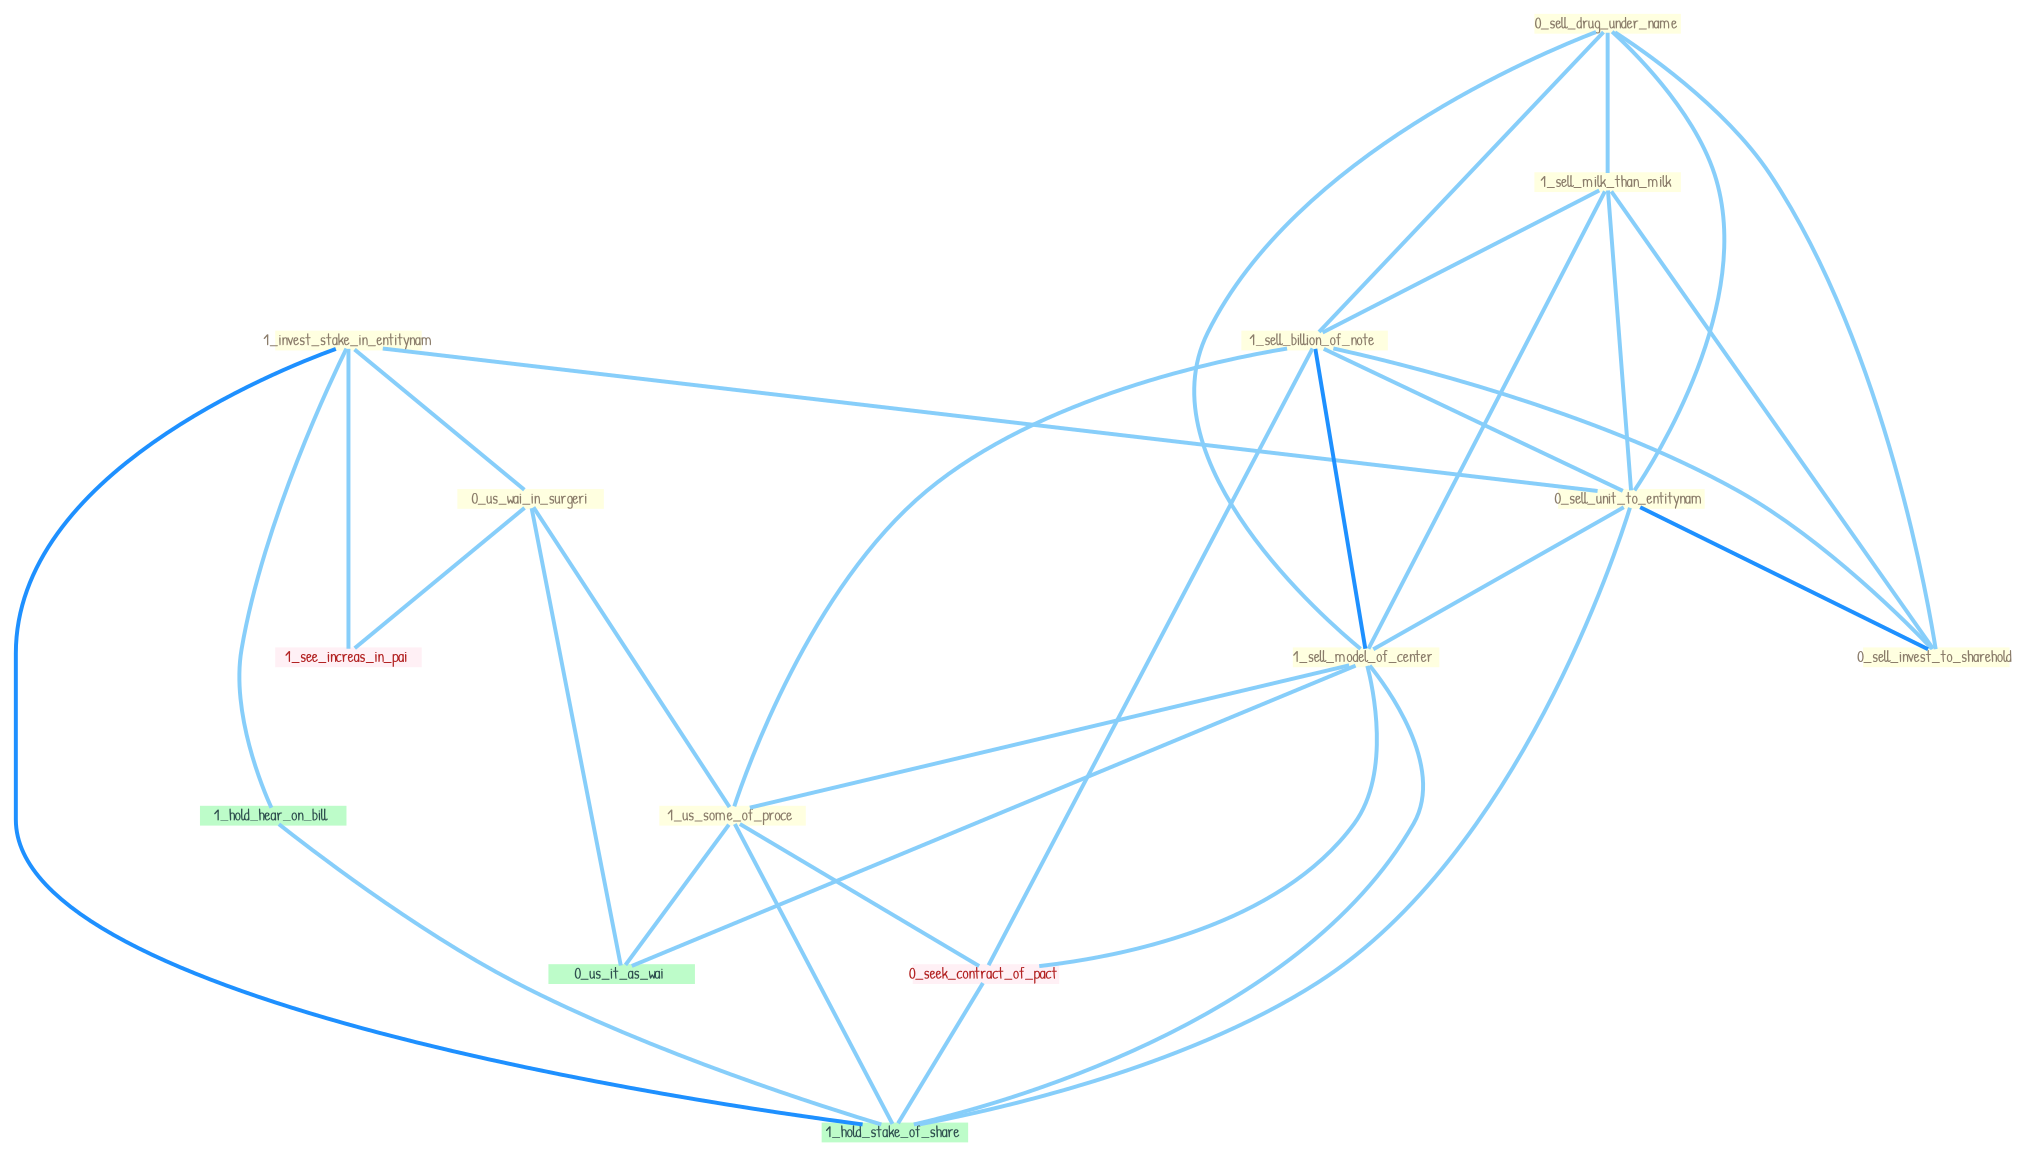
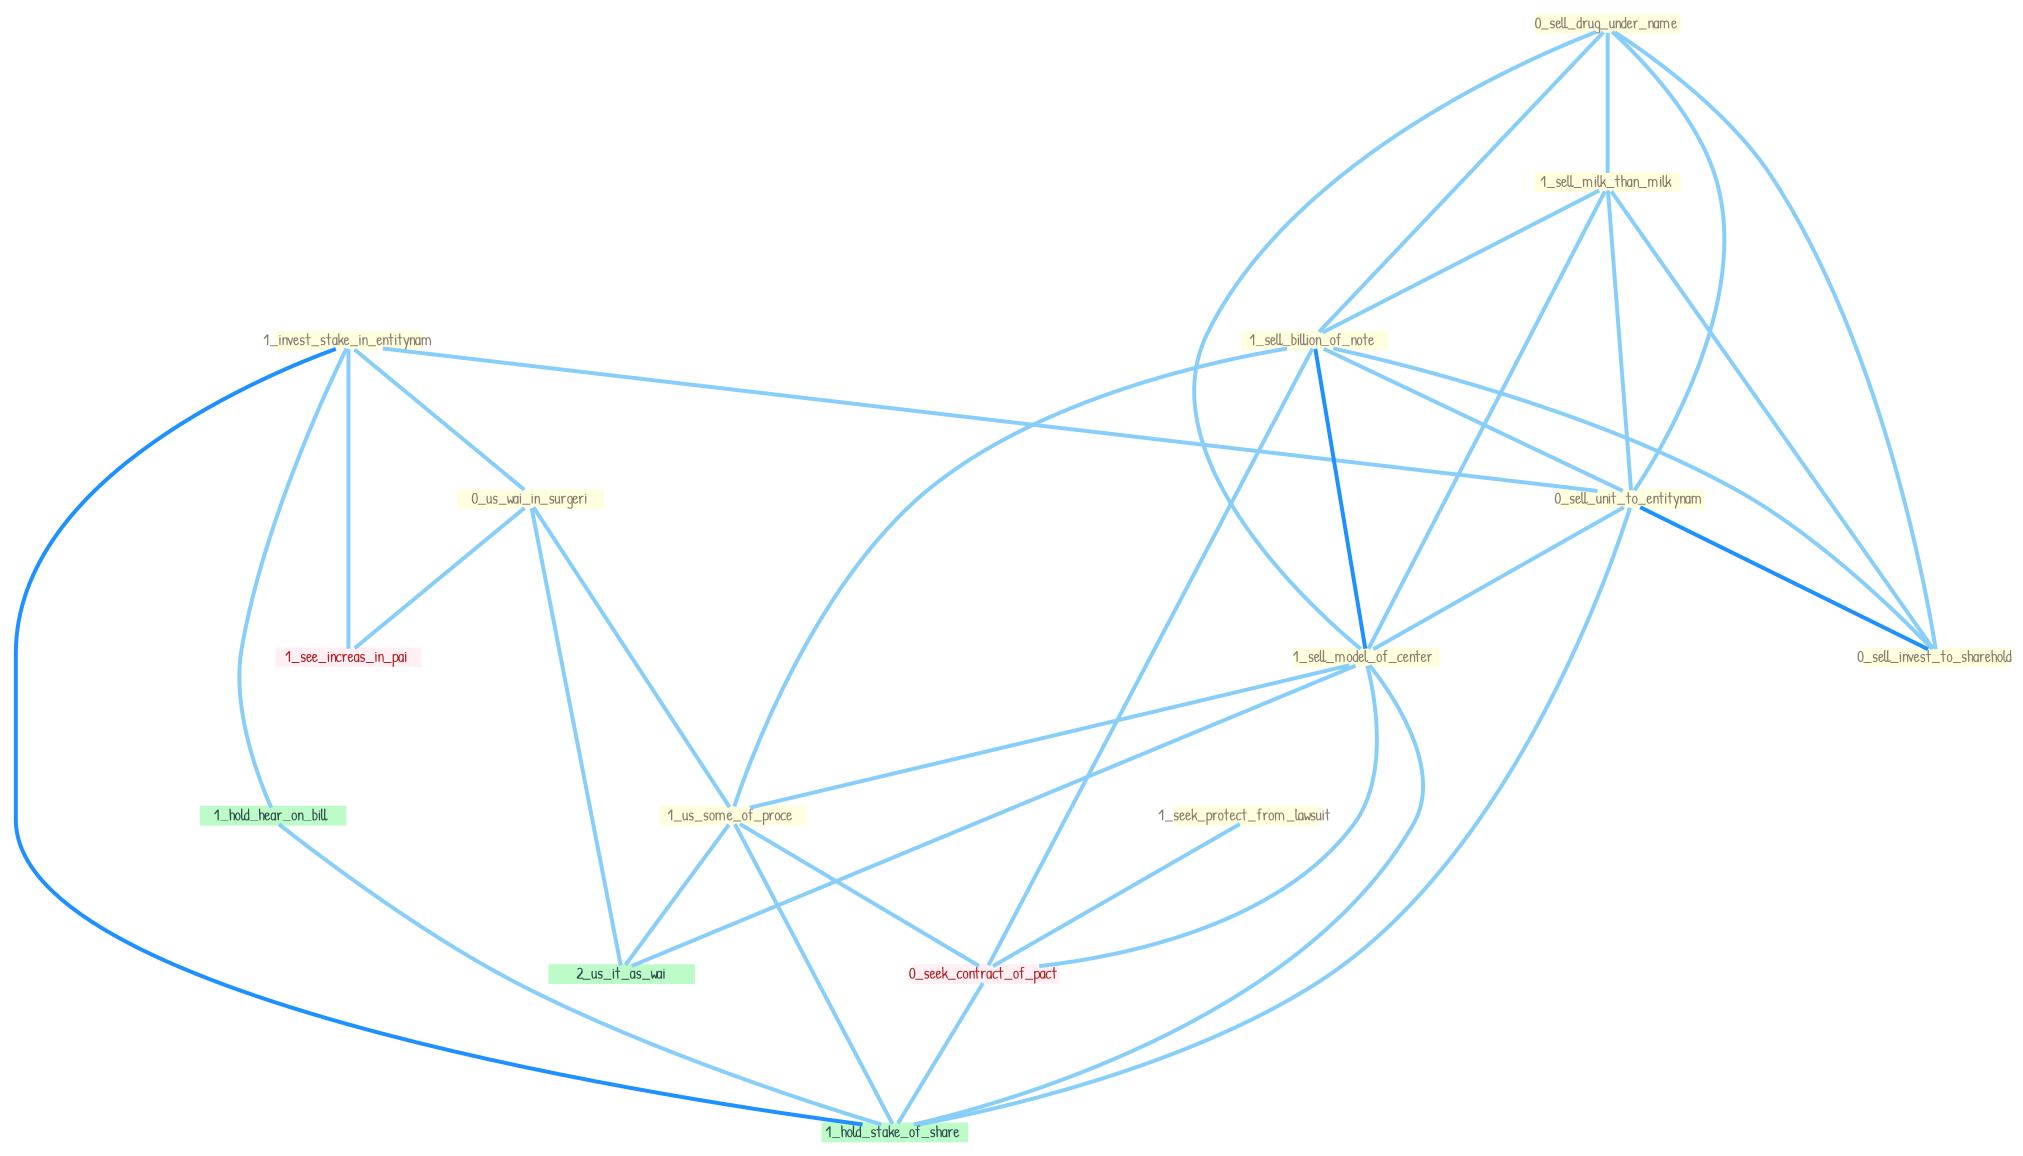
none -> (1247, 816)
(622, 974) -> (622, 974)
